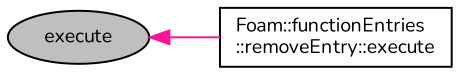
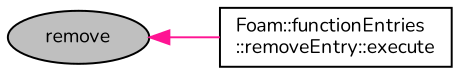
(79, 37) -> (79, 37)
